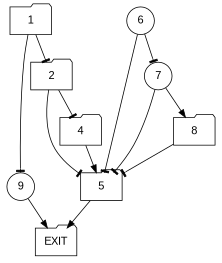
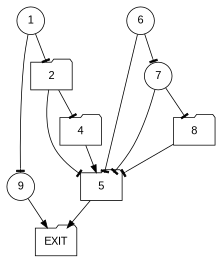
(31, 21) -> (31, 21)
(173, 99) -> (174, 101)
